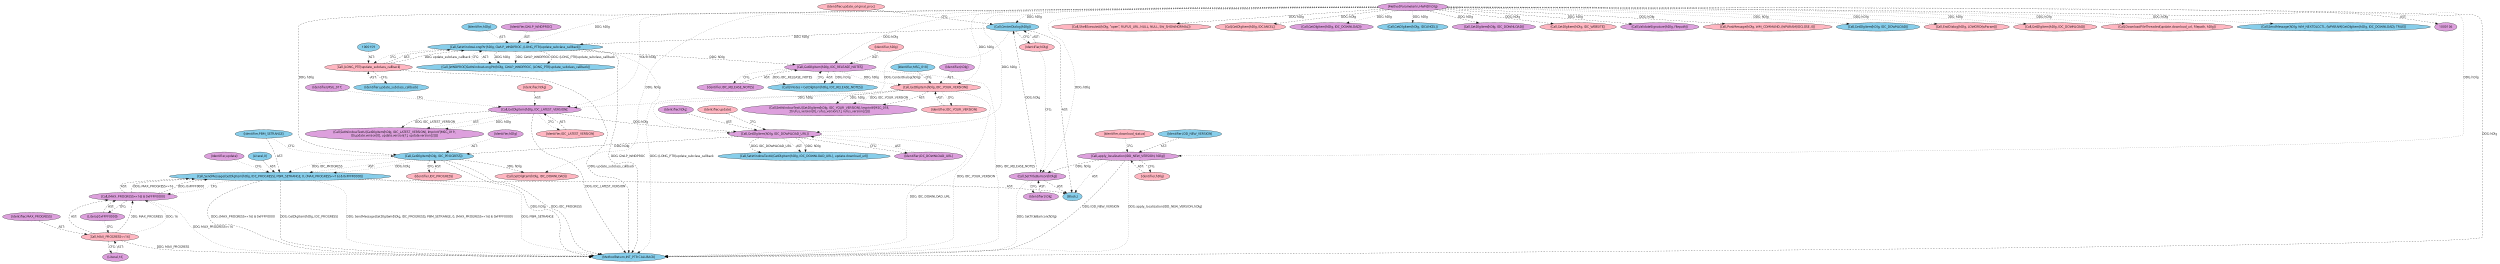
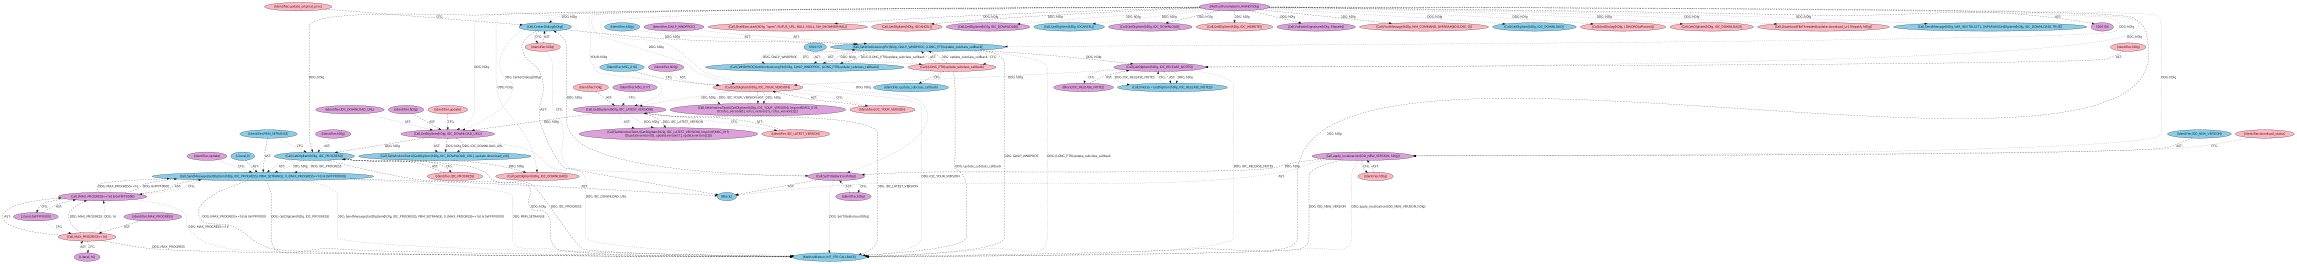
(371, 80) -> none
(730, 87) -> (1084, 87)
(852, 145) -> none
